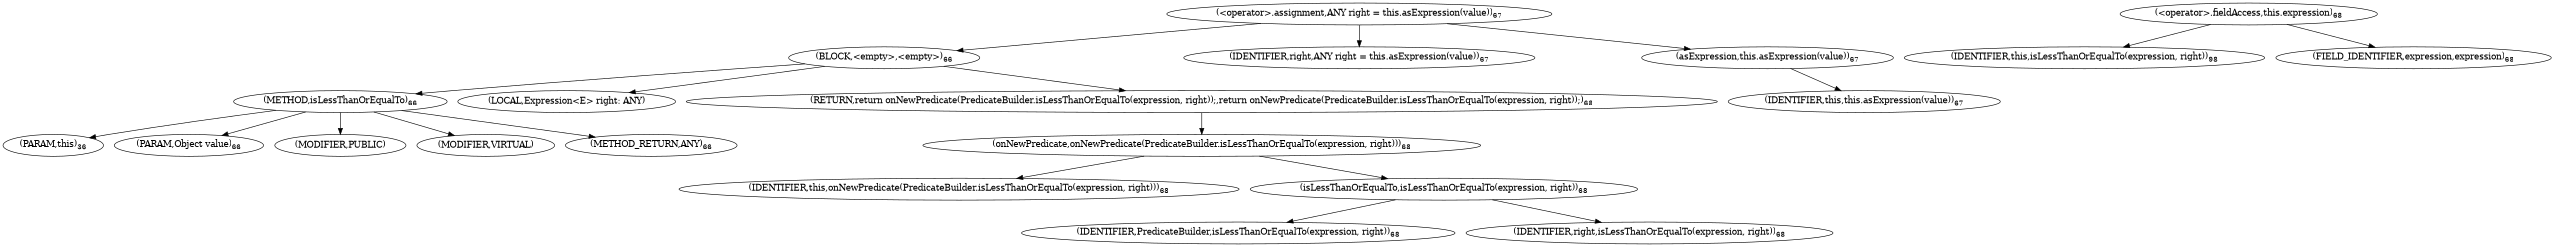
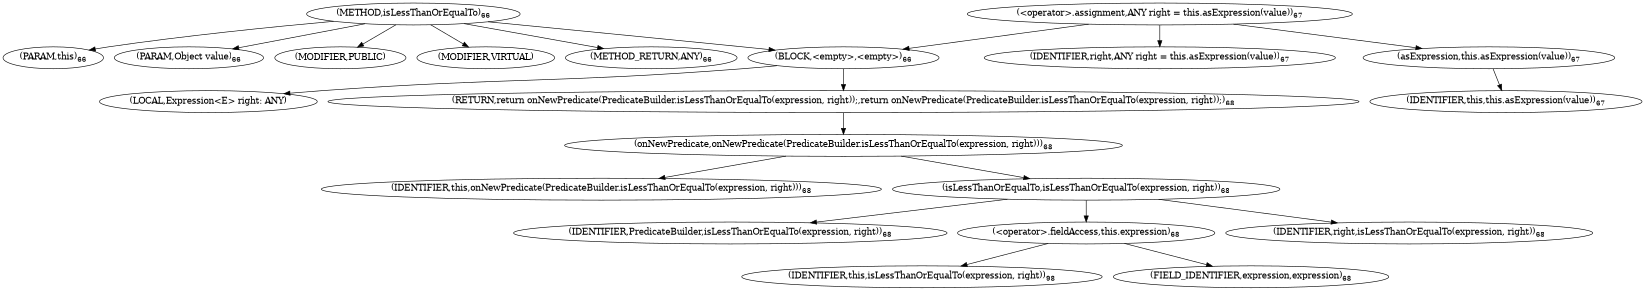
(613, 78) -> (628, 36)
(82, 144) -> (82, 57)
none -> (1086, 208)
